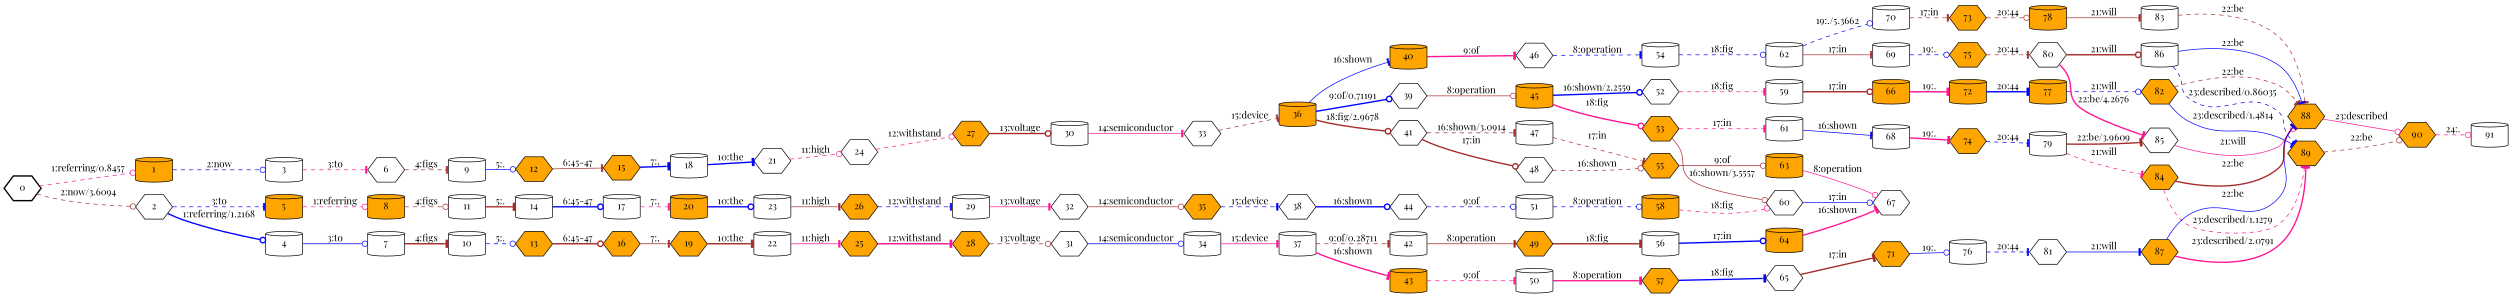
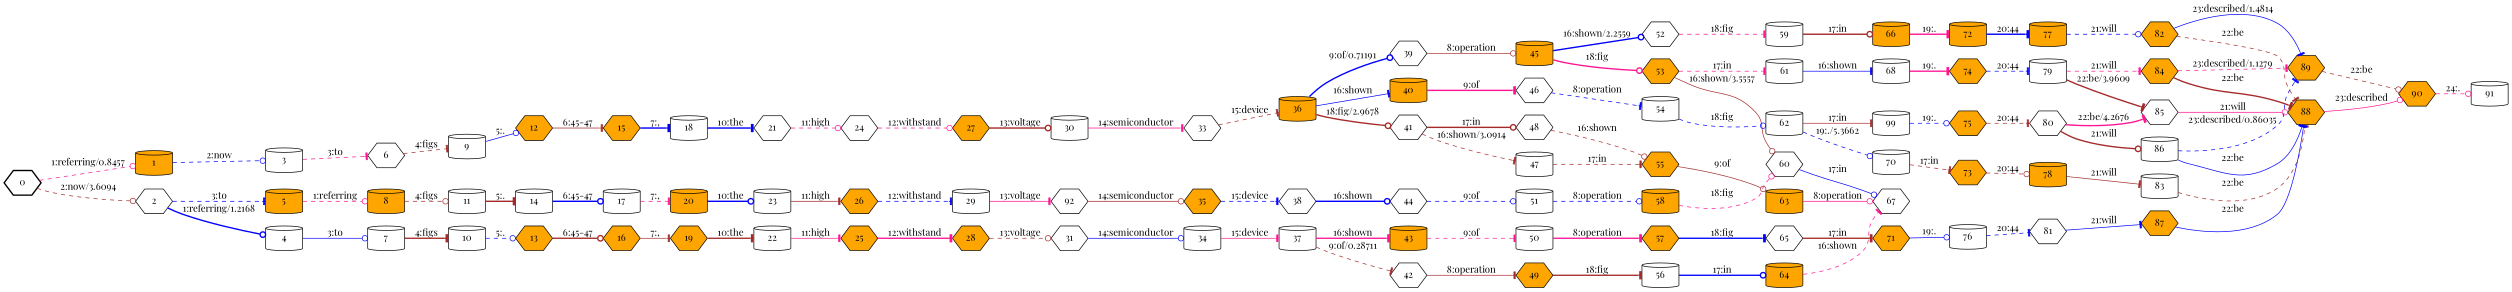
(1891, 55) -> (1891, 123)
(1070, 207) -> (1070, 201)
(1839, 224) -> (1853, 258)
(1408, 244) -> (1408, 275)
(2268, 252) -> none
